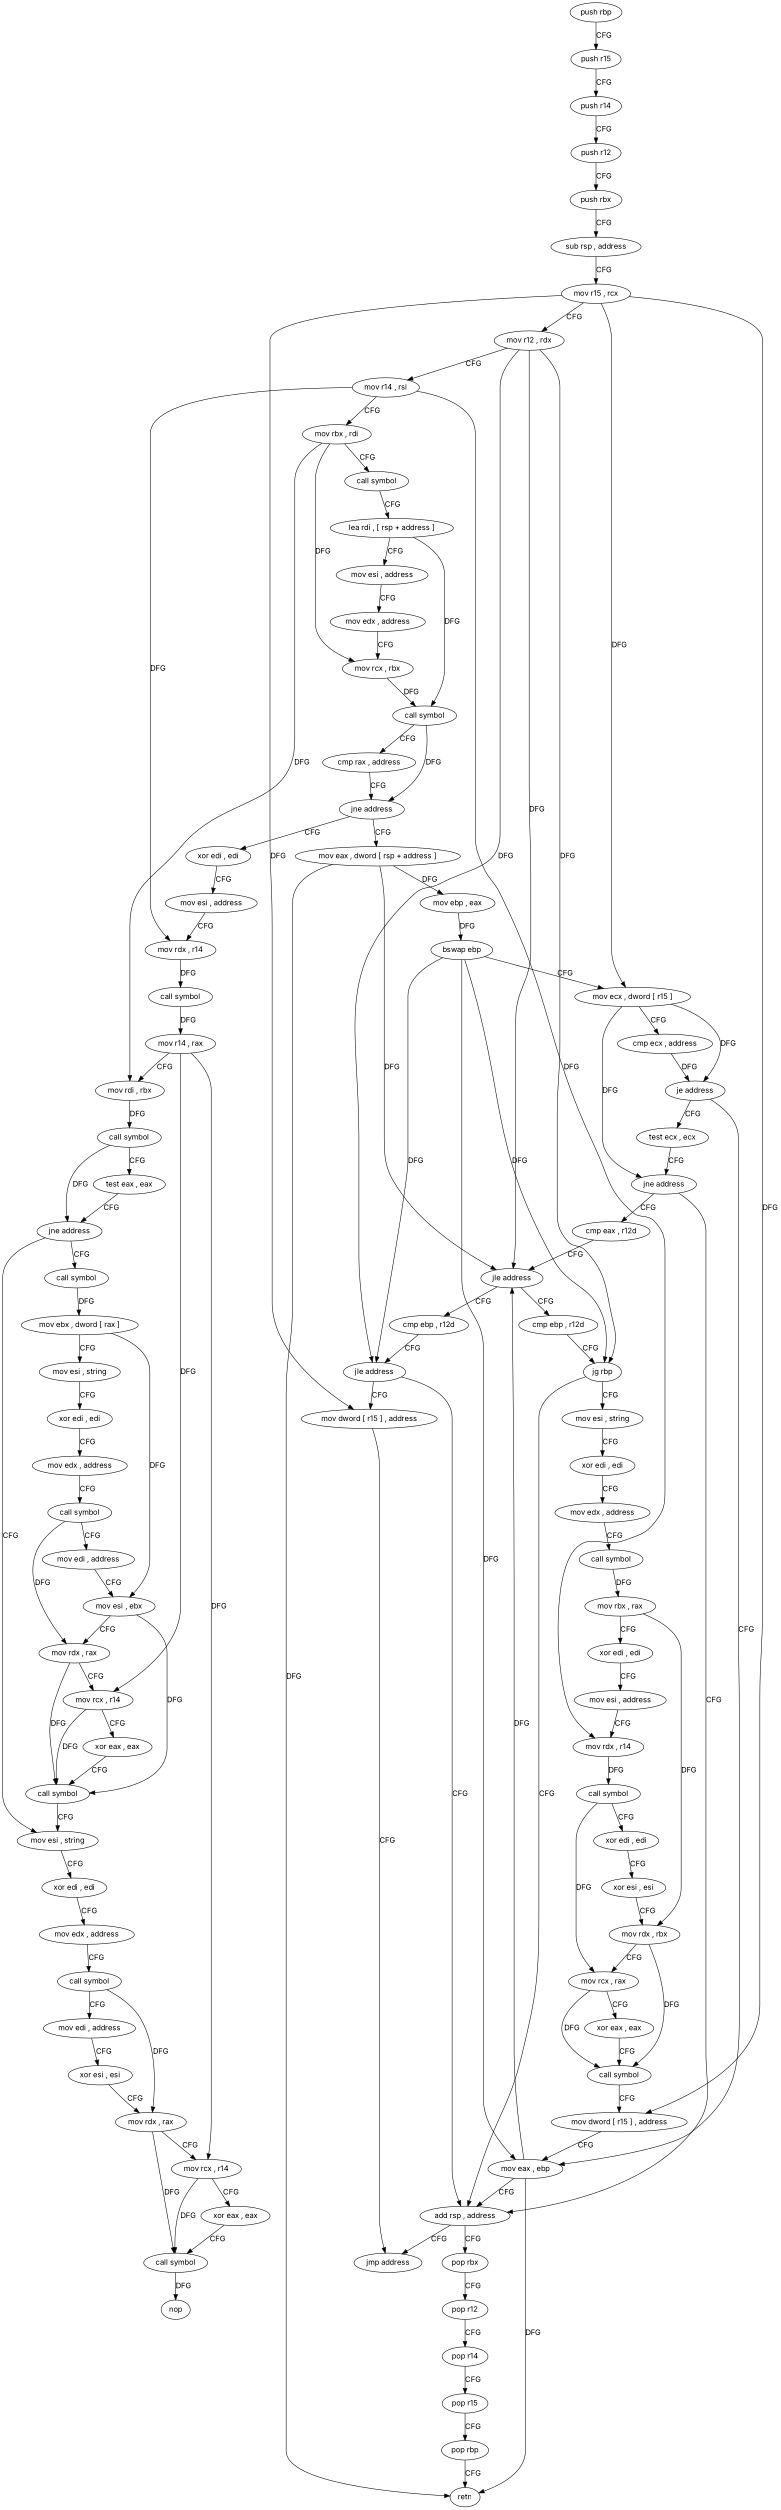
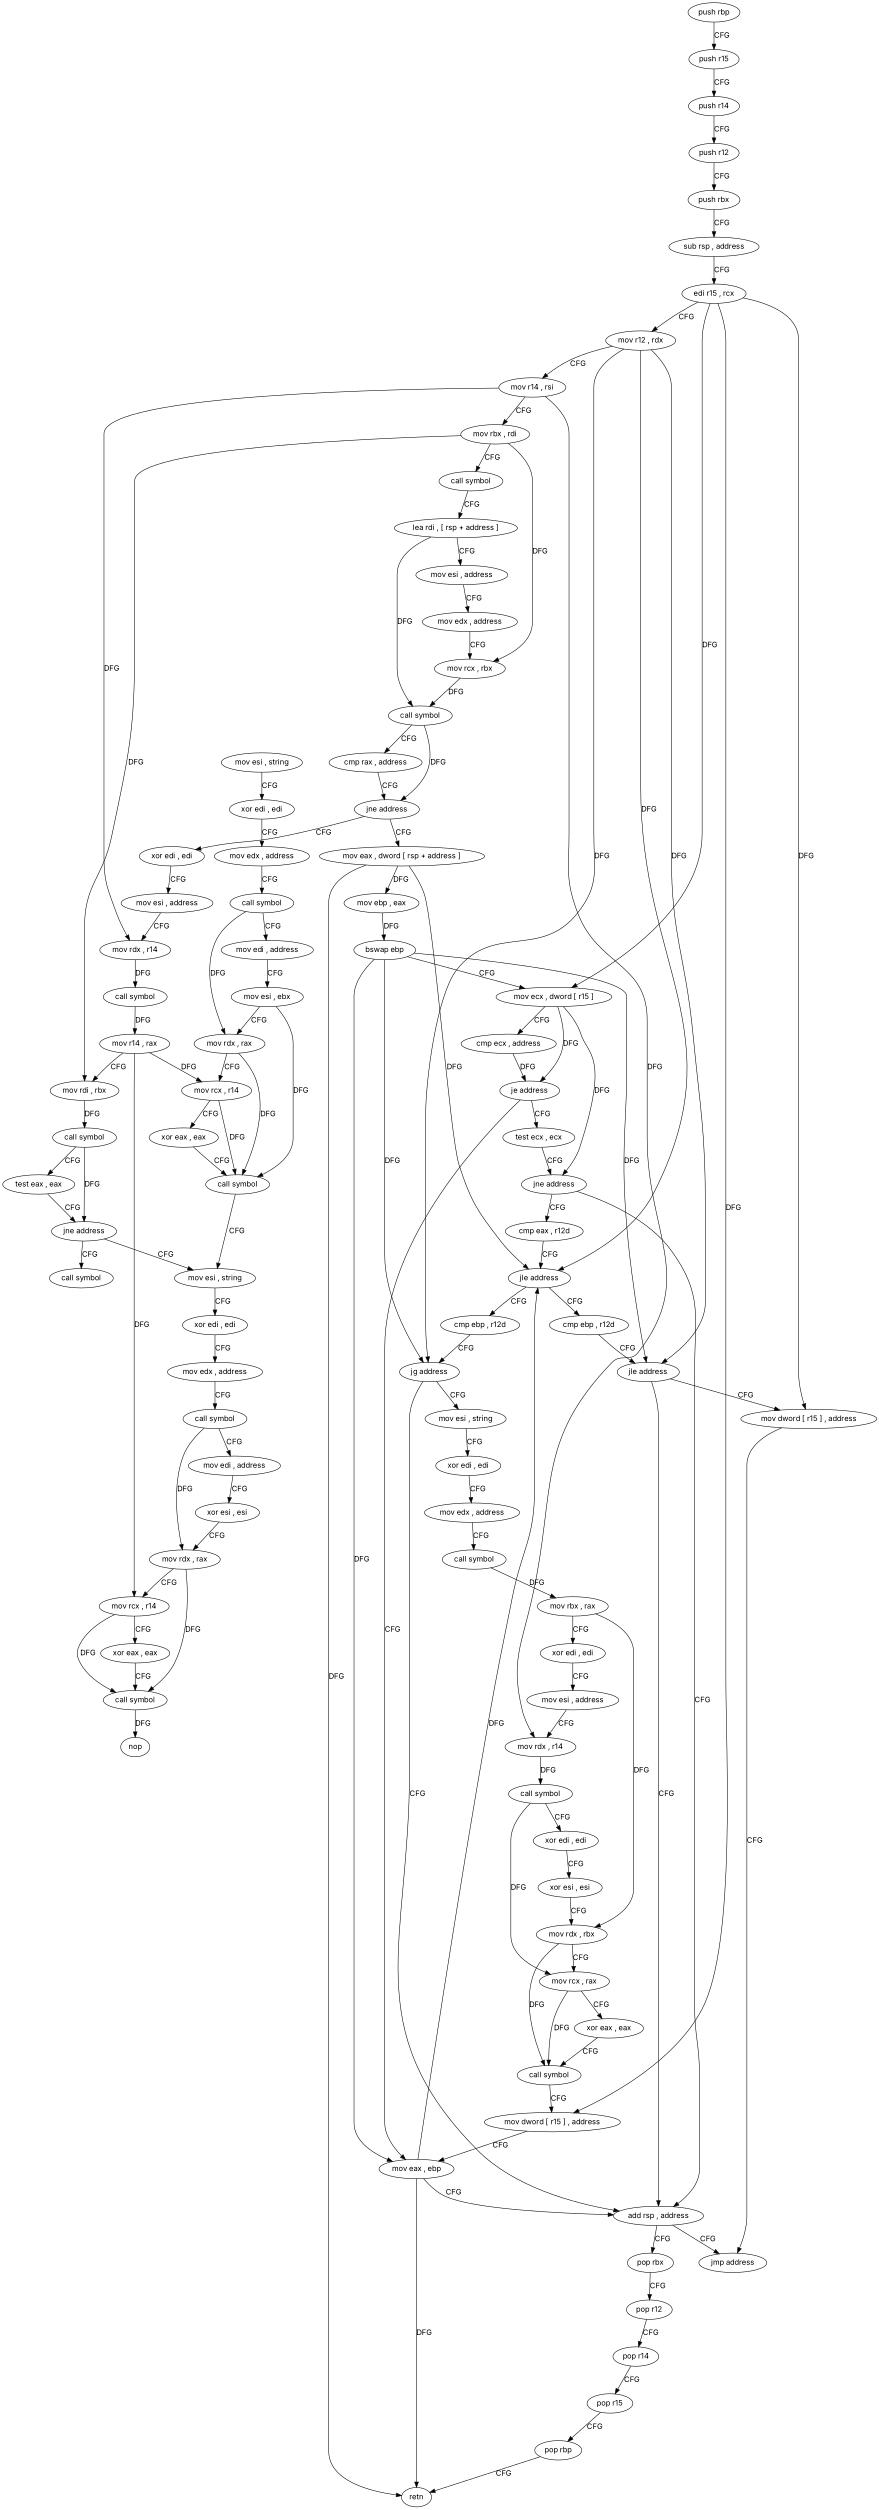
(596, 294) -> (714, 294)
(80, 1325) -> none
(602, 1372) -> (429, 1372)
